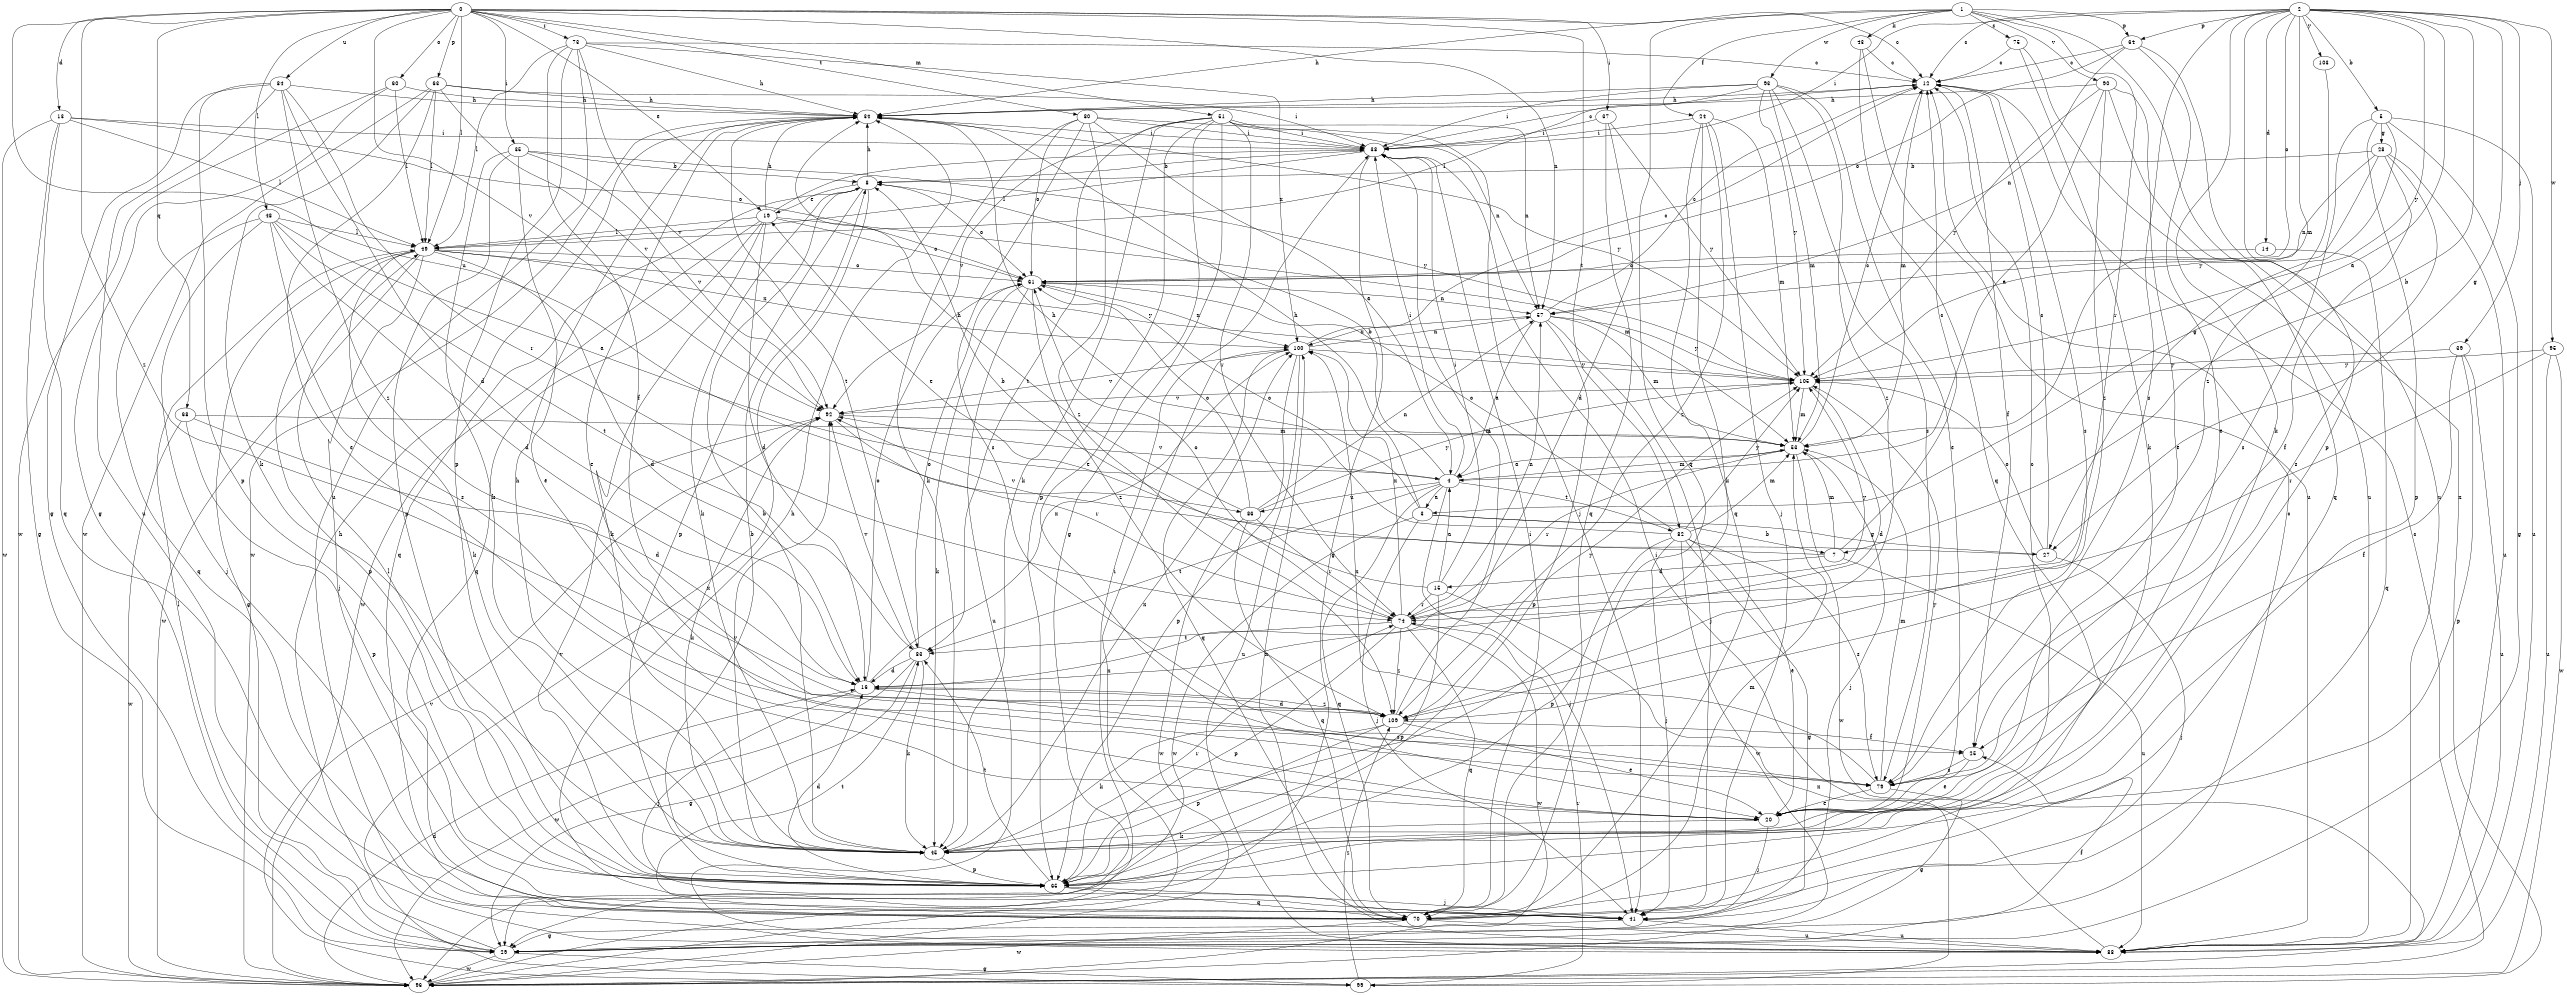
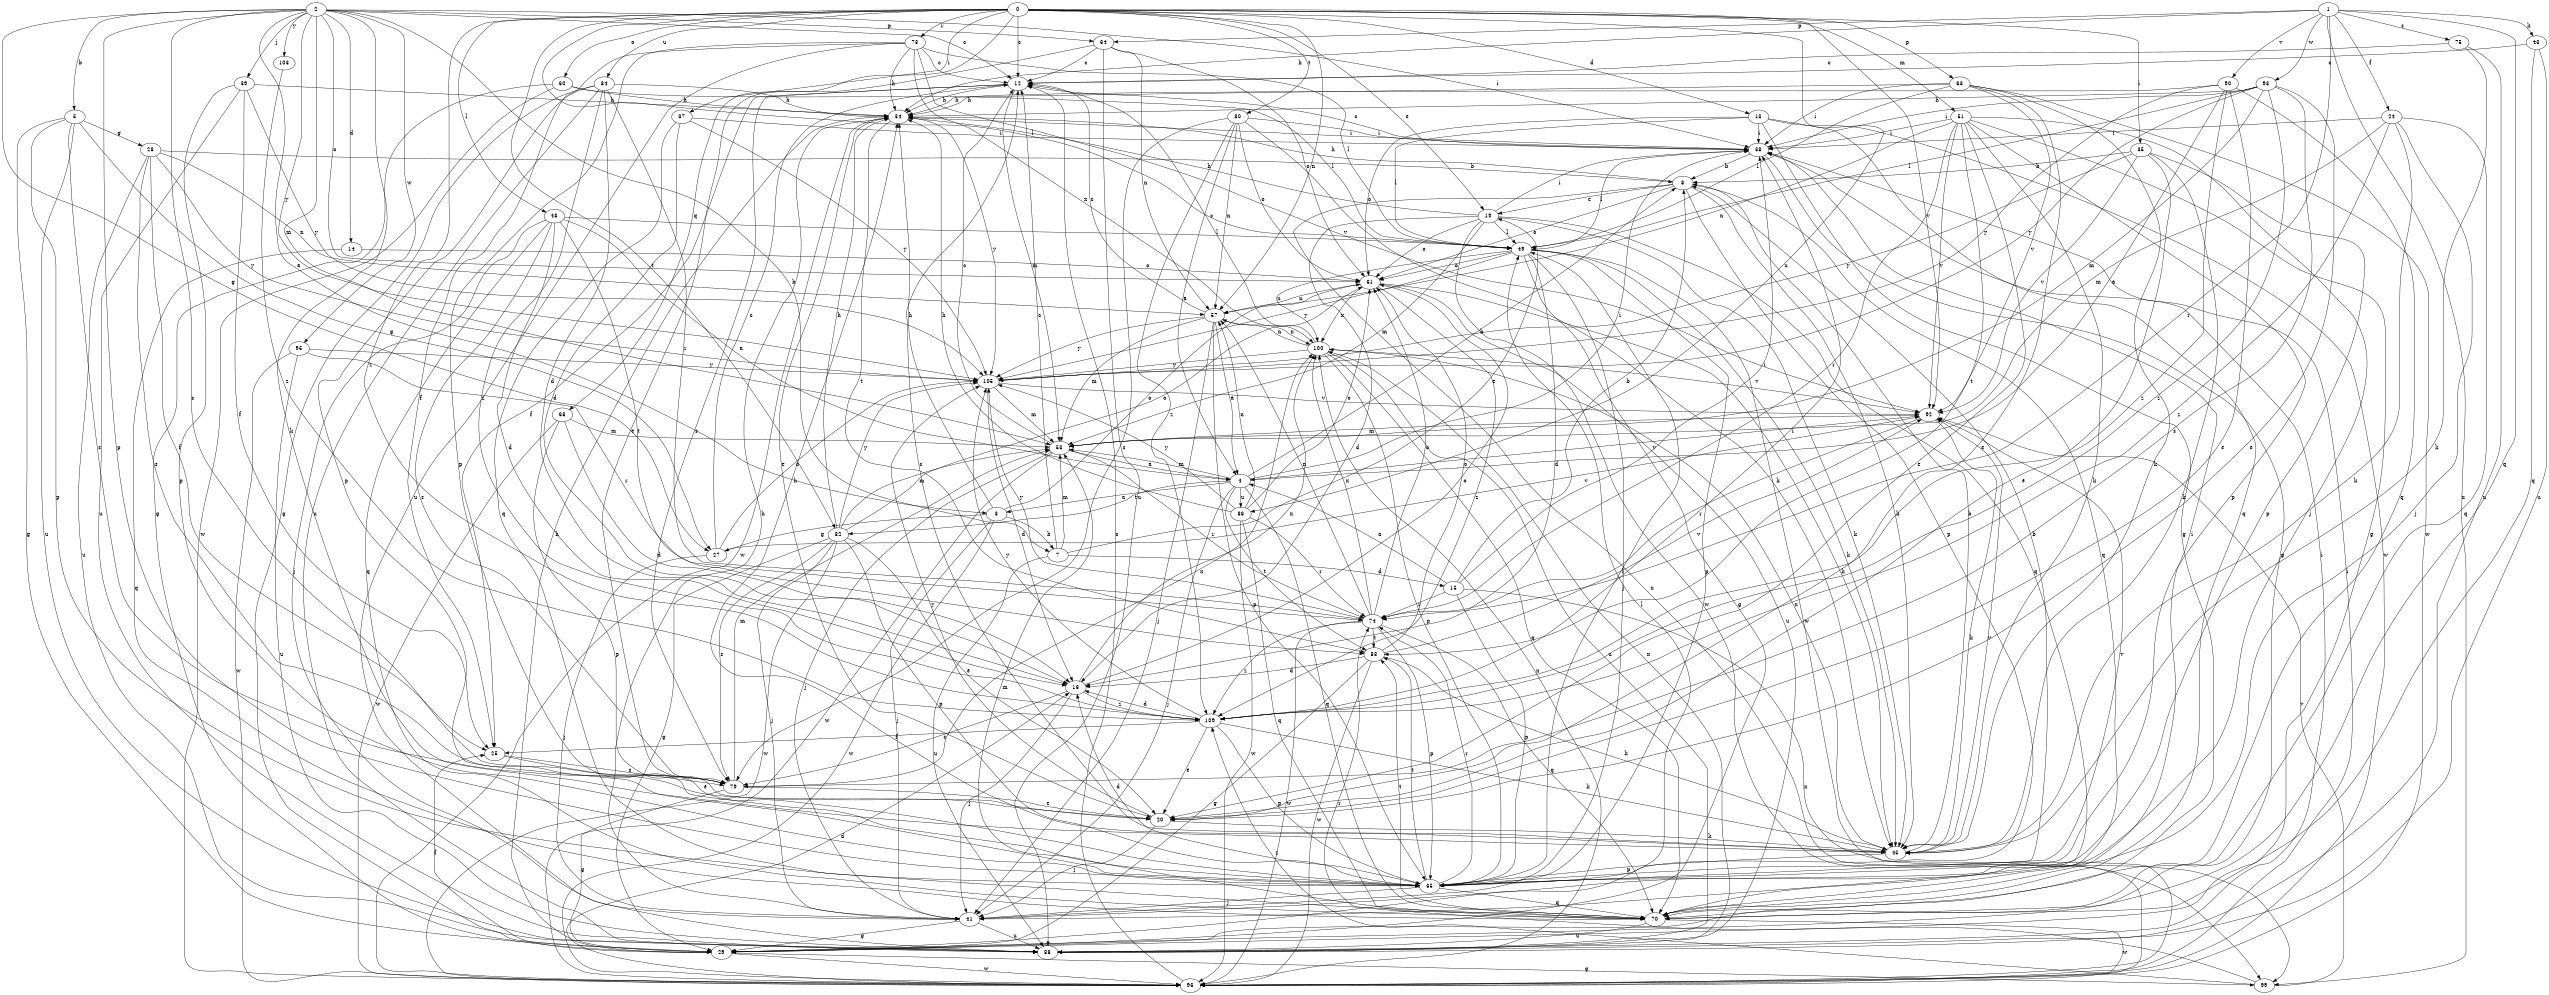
none -> (569, 100)
(1838, 936) -> none
